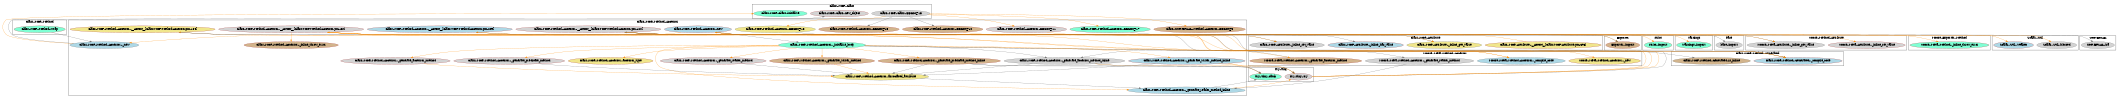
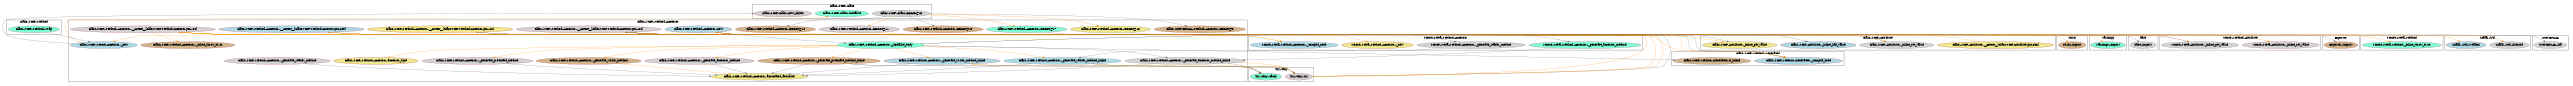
(1058, 16) -> (1058, 16)
(1248, 34) -> none
(1949, 38) -> (2402, 38)
(104, 45) -> (104, 45)
(1658, 45) -> (2072, 45)
(1077, 49) -> (1244, 35)
(765, 52) -> none
(1306, 61) -> (1585, 45)
(1256, 66) -> (1135, 66)
(627, 73) -> (729, 69)
(1030, 83) -> (917, 70)
